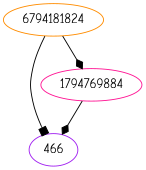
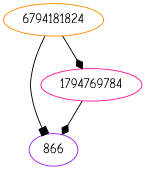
(91, 85) -> (91, 85)
(53, 150) -> (53, 150)
